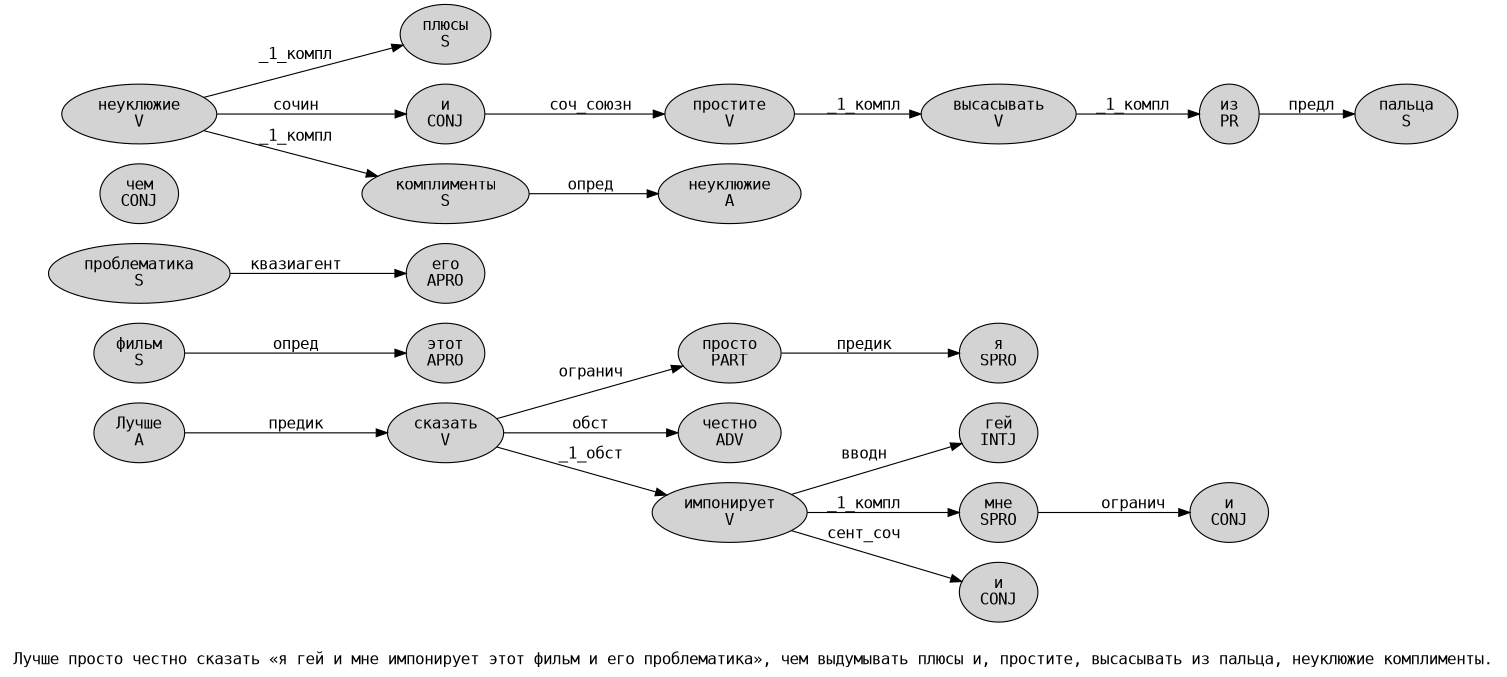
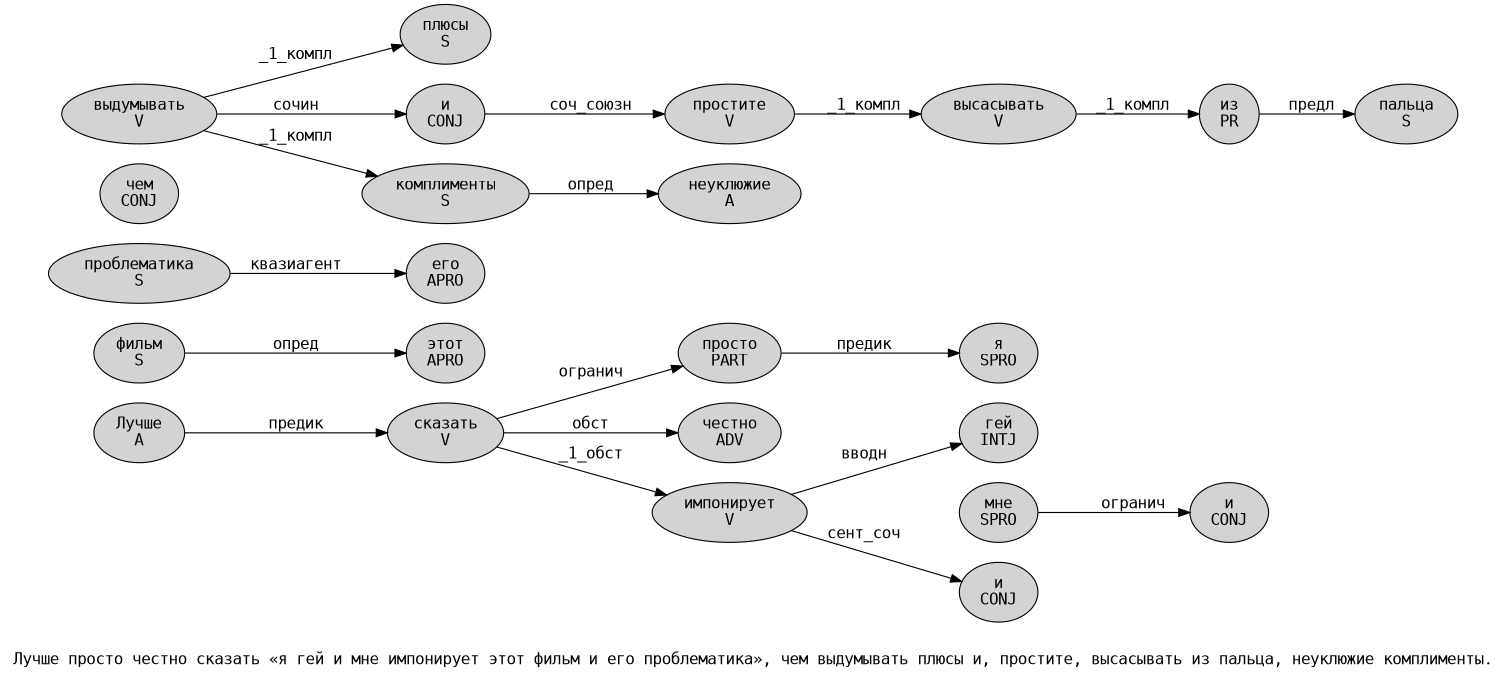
(139, 114) -> (139, 114)
(878, 513) -> none
